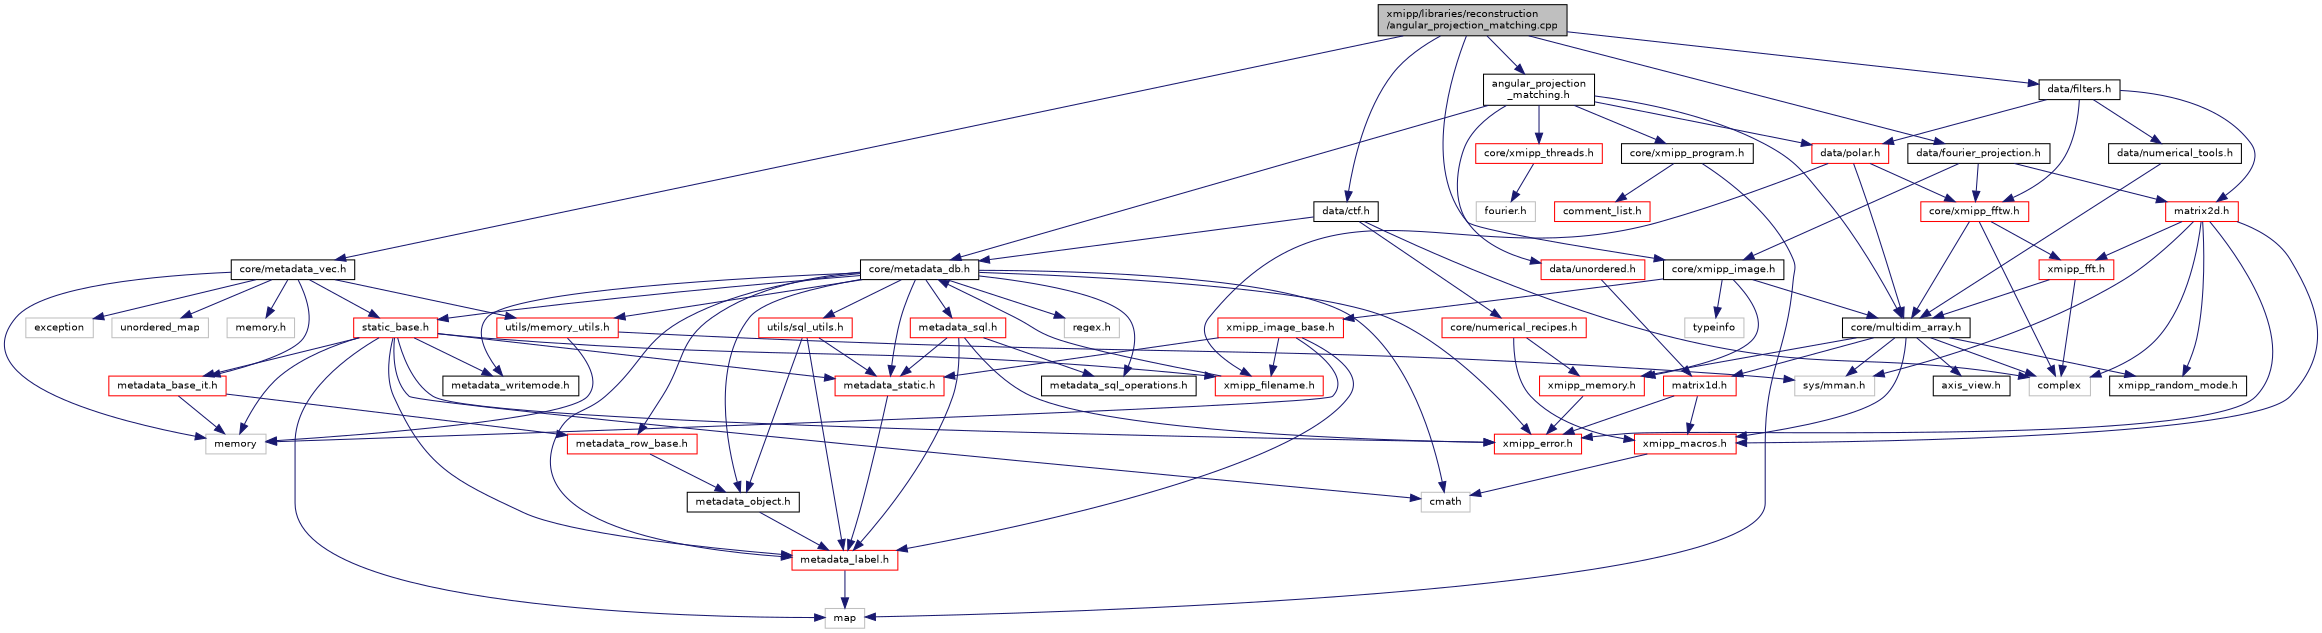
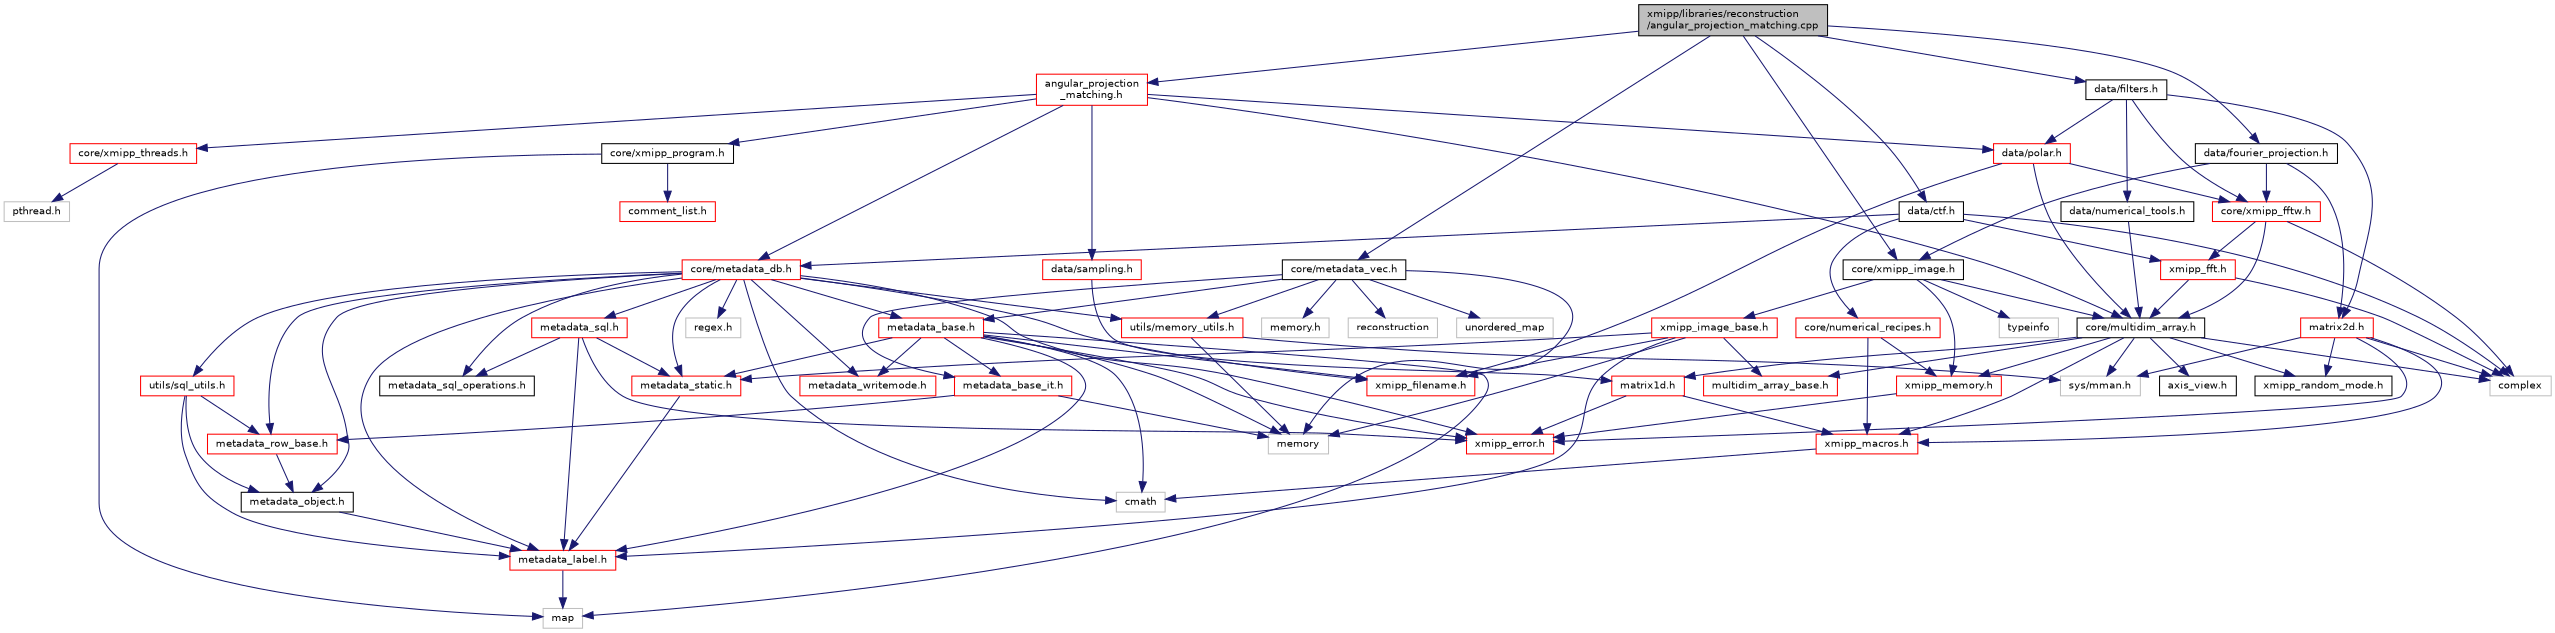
(1539, 90) -> (1092, 90)
(1506, 212) -> (37, 212)
(2144, 239) -> (2052, 238)
(920, 270) -> (741, 270)
(1593, 270) -> (1092, 270)
(60, 328) -> (1393, 328)
(396, 328) -> (931, 328)
(1065, 342) -> (1064, 329)
(854, 361) -> (225, 412)
(511, 386) -> (868, 386)
none -> (1770, 386)
